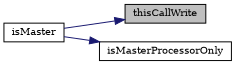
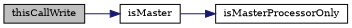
(89, 25) -> (97, 14)
